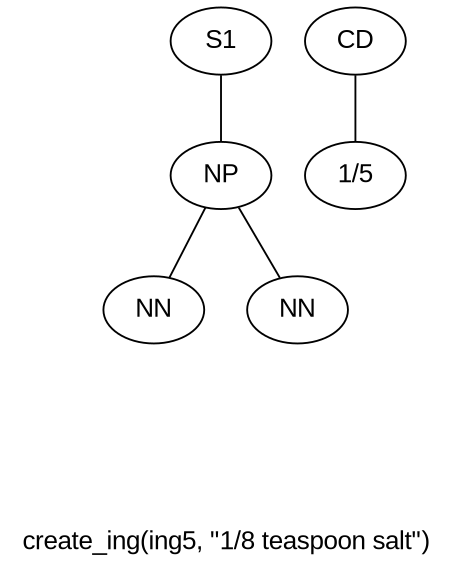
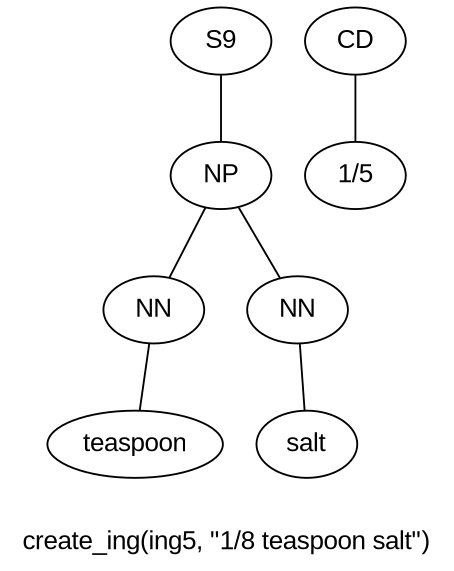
(221, 41) -> (221, 41)
none -> (135, 444)
none -> (307, 444)
